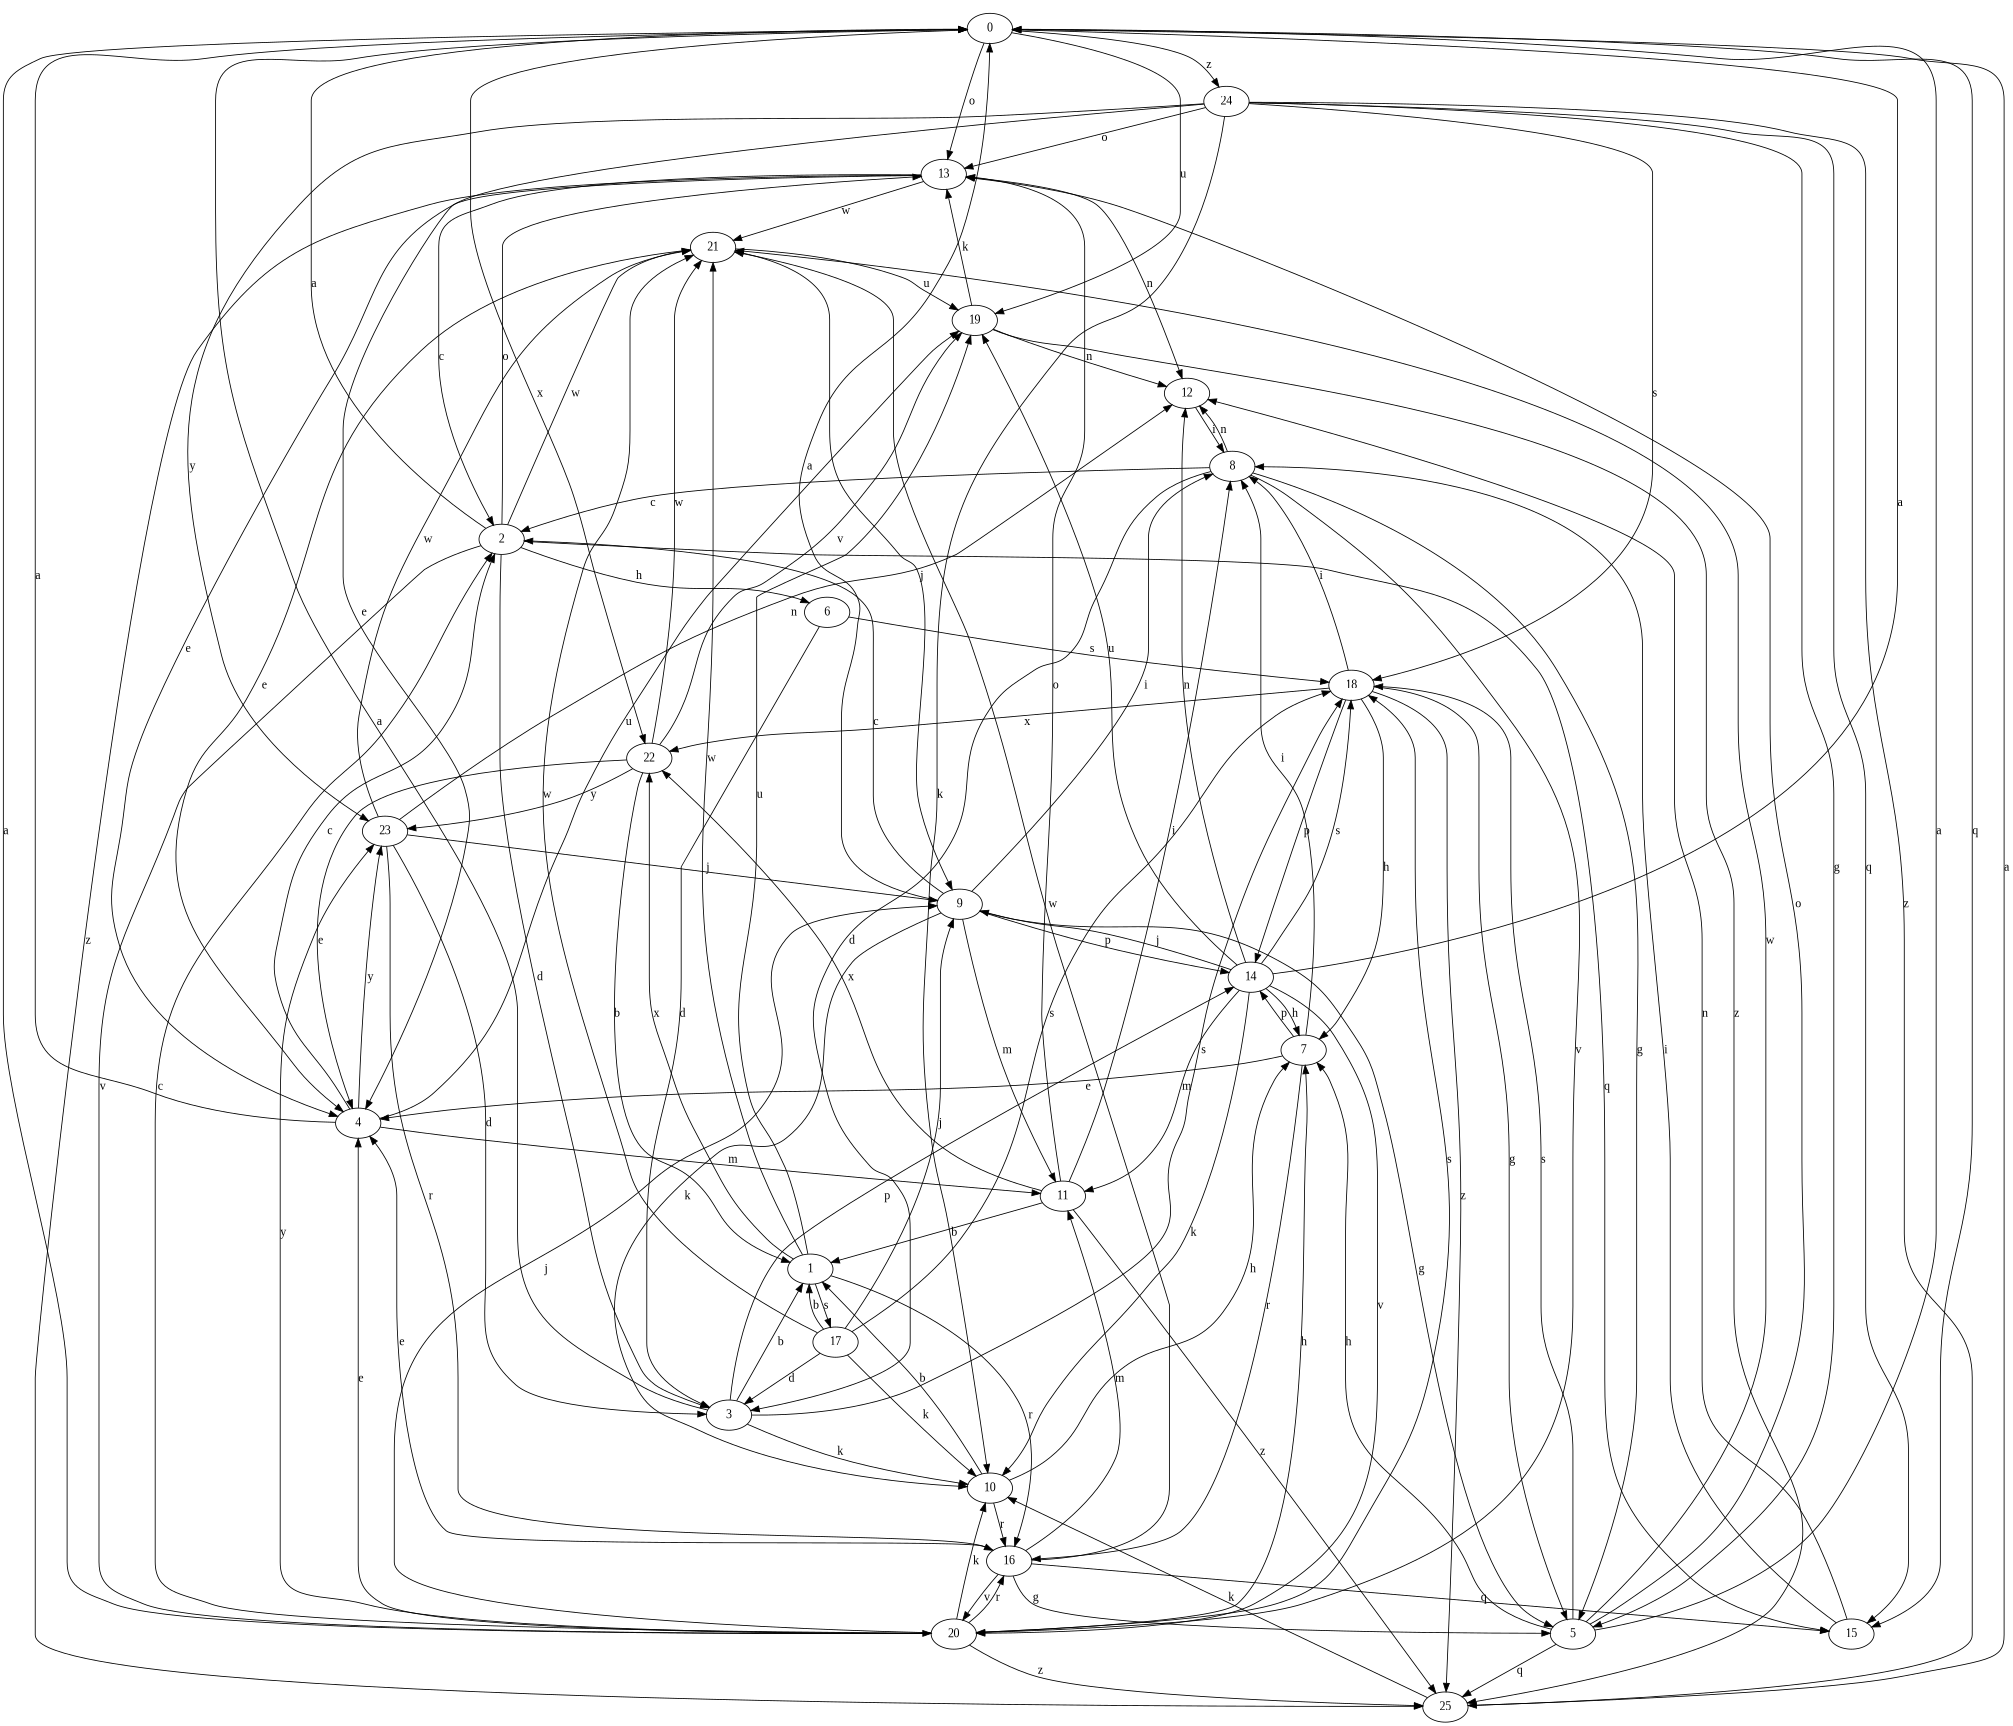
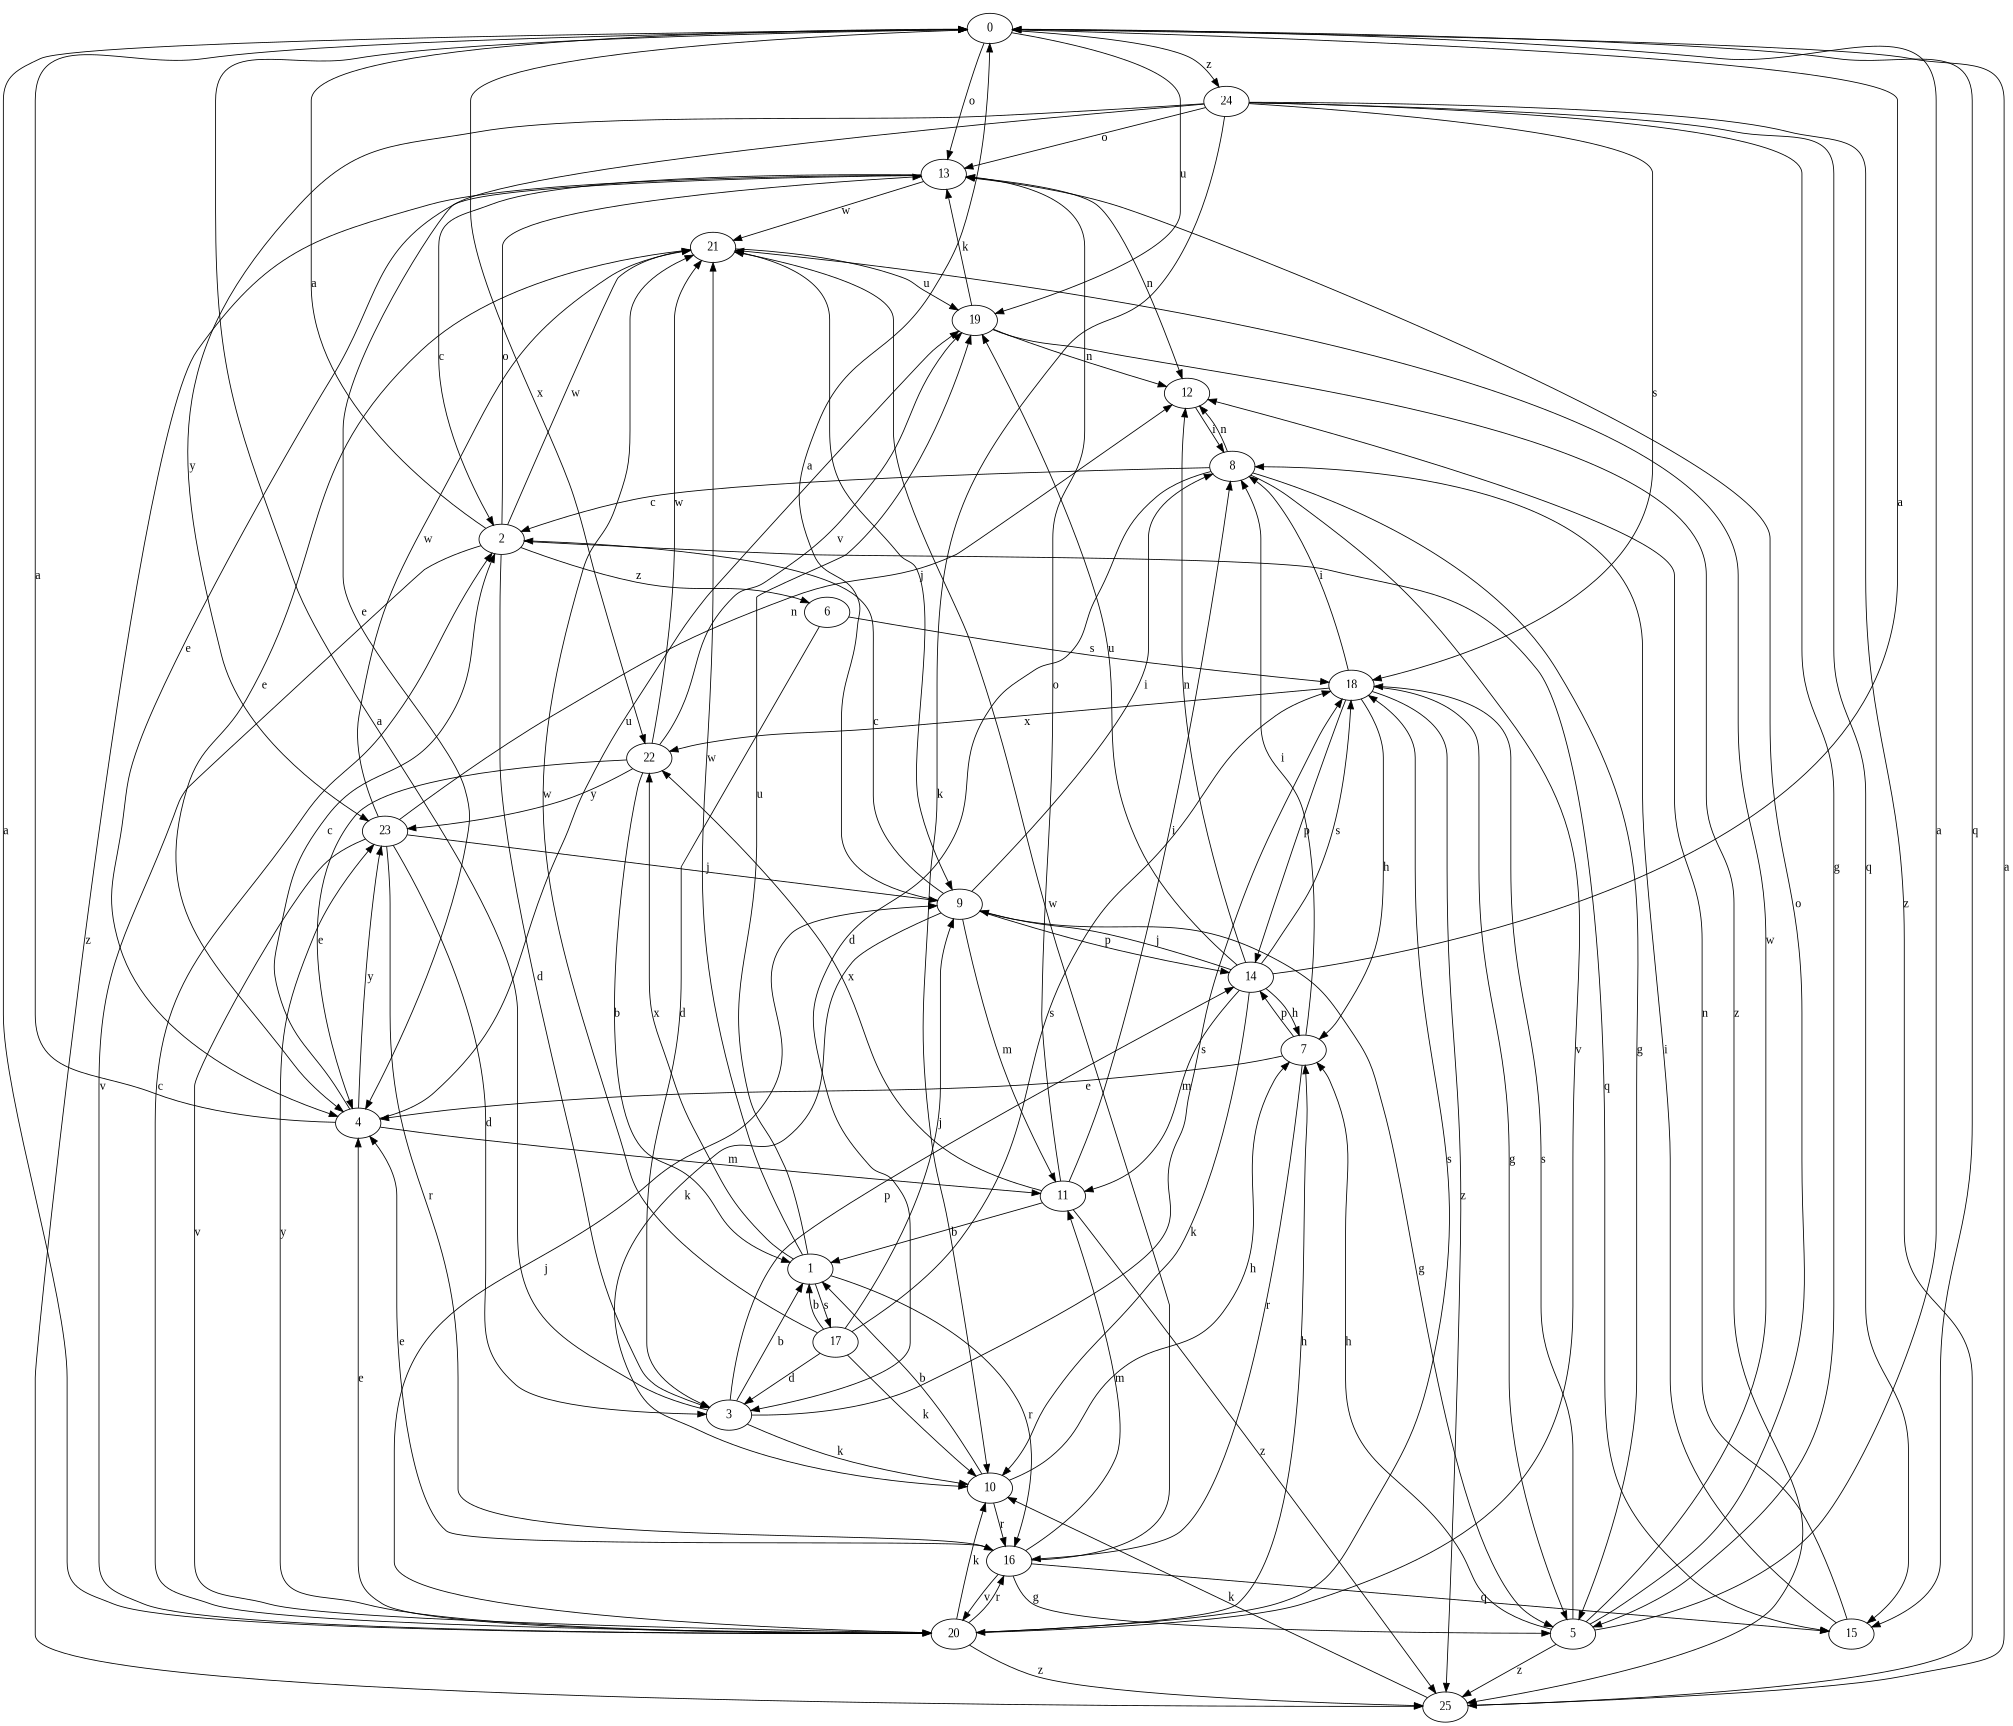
(639, 576) -> (639, 576)
(1375, 1434) -> (195, 1545)
(1520, 1671) -> (1520, 1671)
